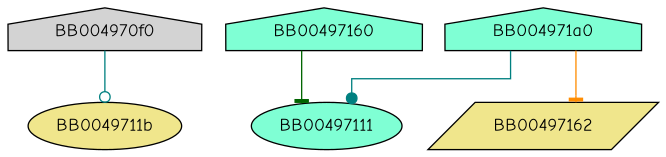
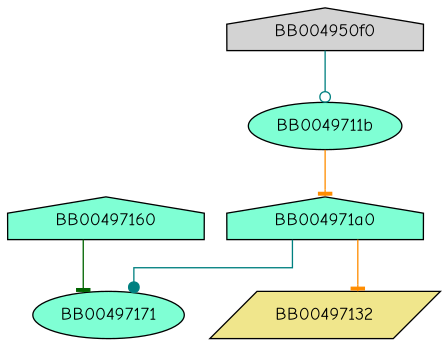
(105, 32) -> (325, 32)
(105, 126) -> (325, 126)
(327, 126) -> (109, 315)
(543, 126) -> (325, 315)
none -> (325, 170)
